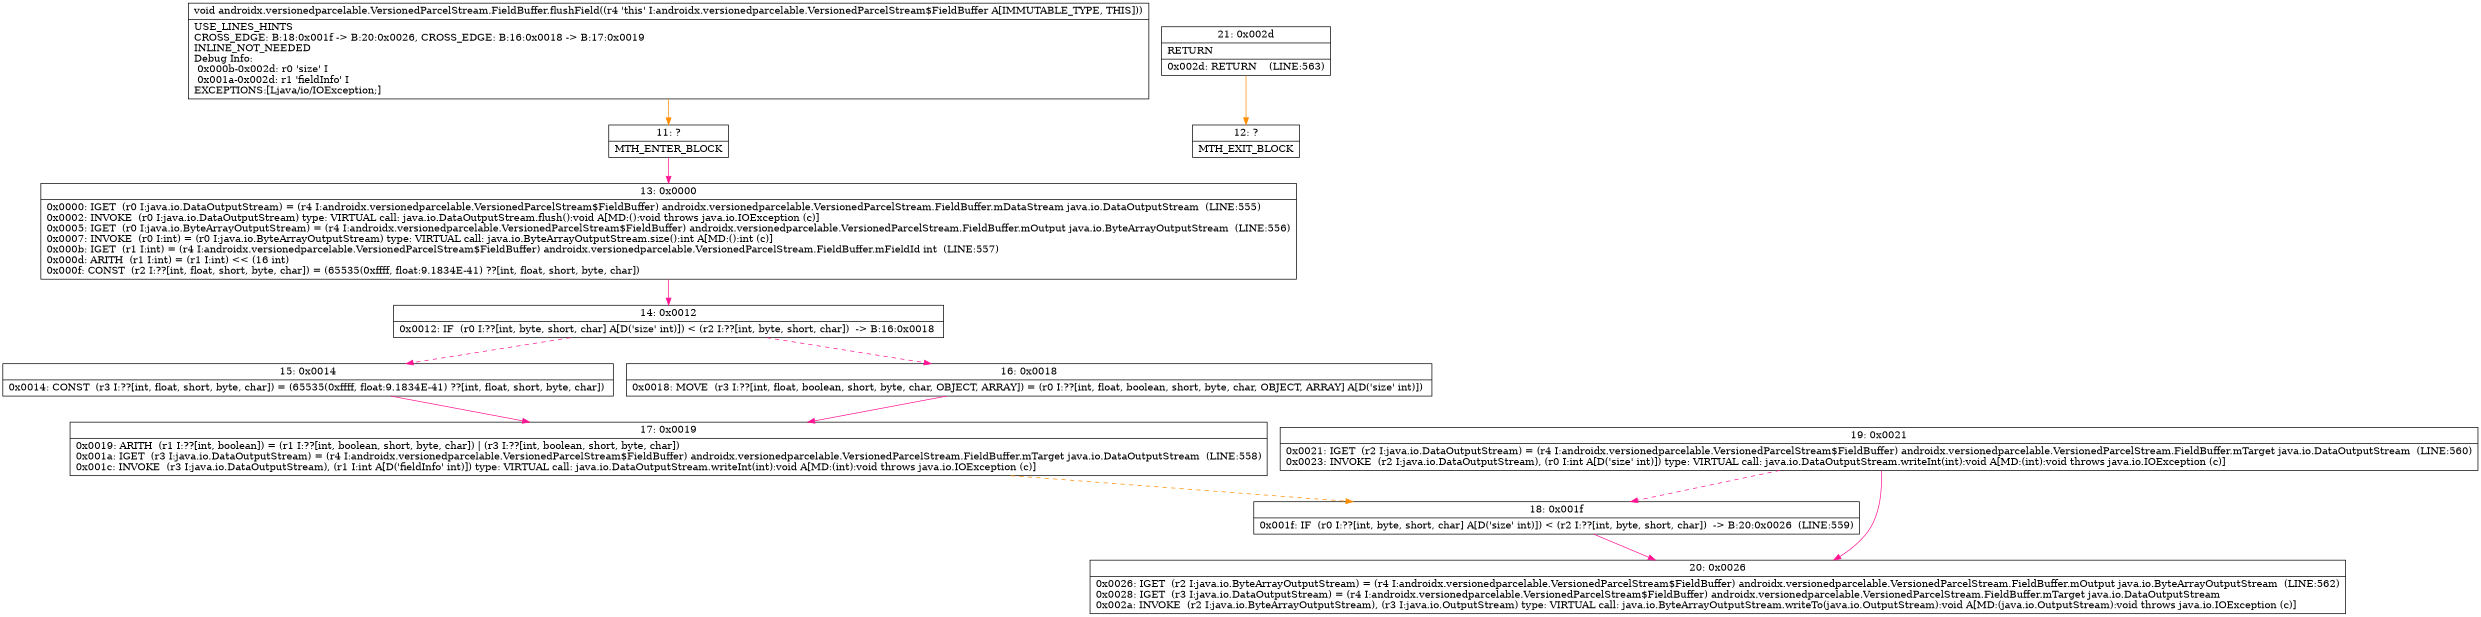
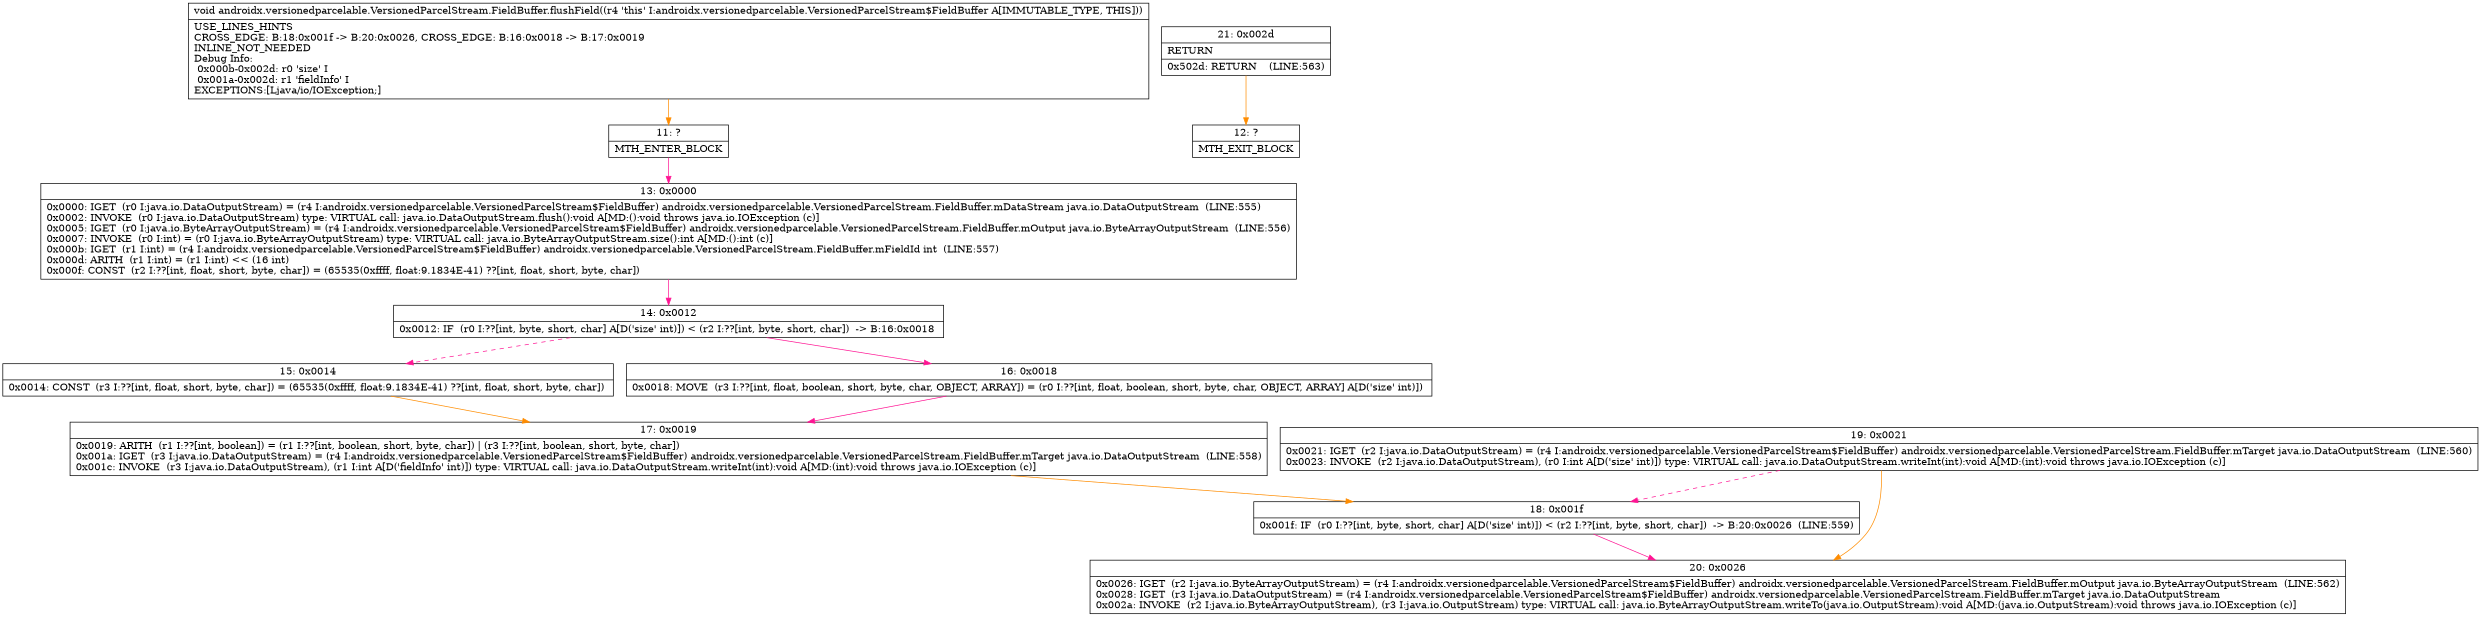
(1246, 67) -> (1246, 67)
(845, 350) -> (845, 350)
(457, 408) -> (457, 408)
(1178, 488) -> (1178, 488)
(1874, 520) -> (1874, 520)
